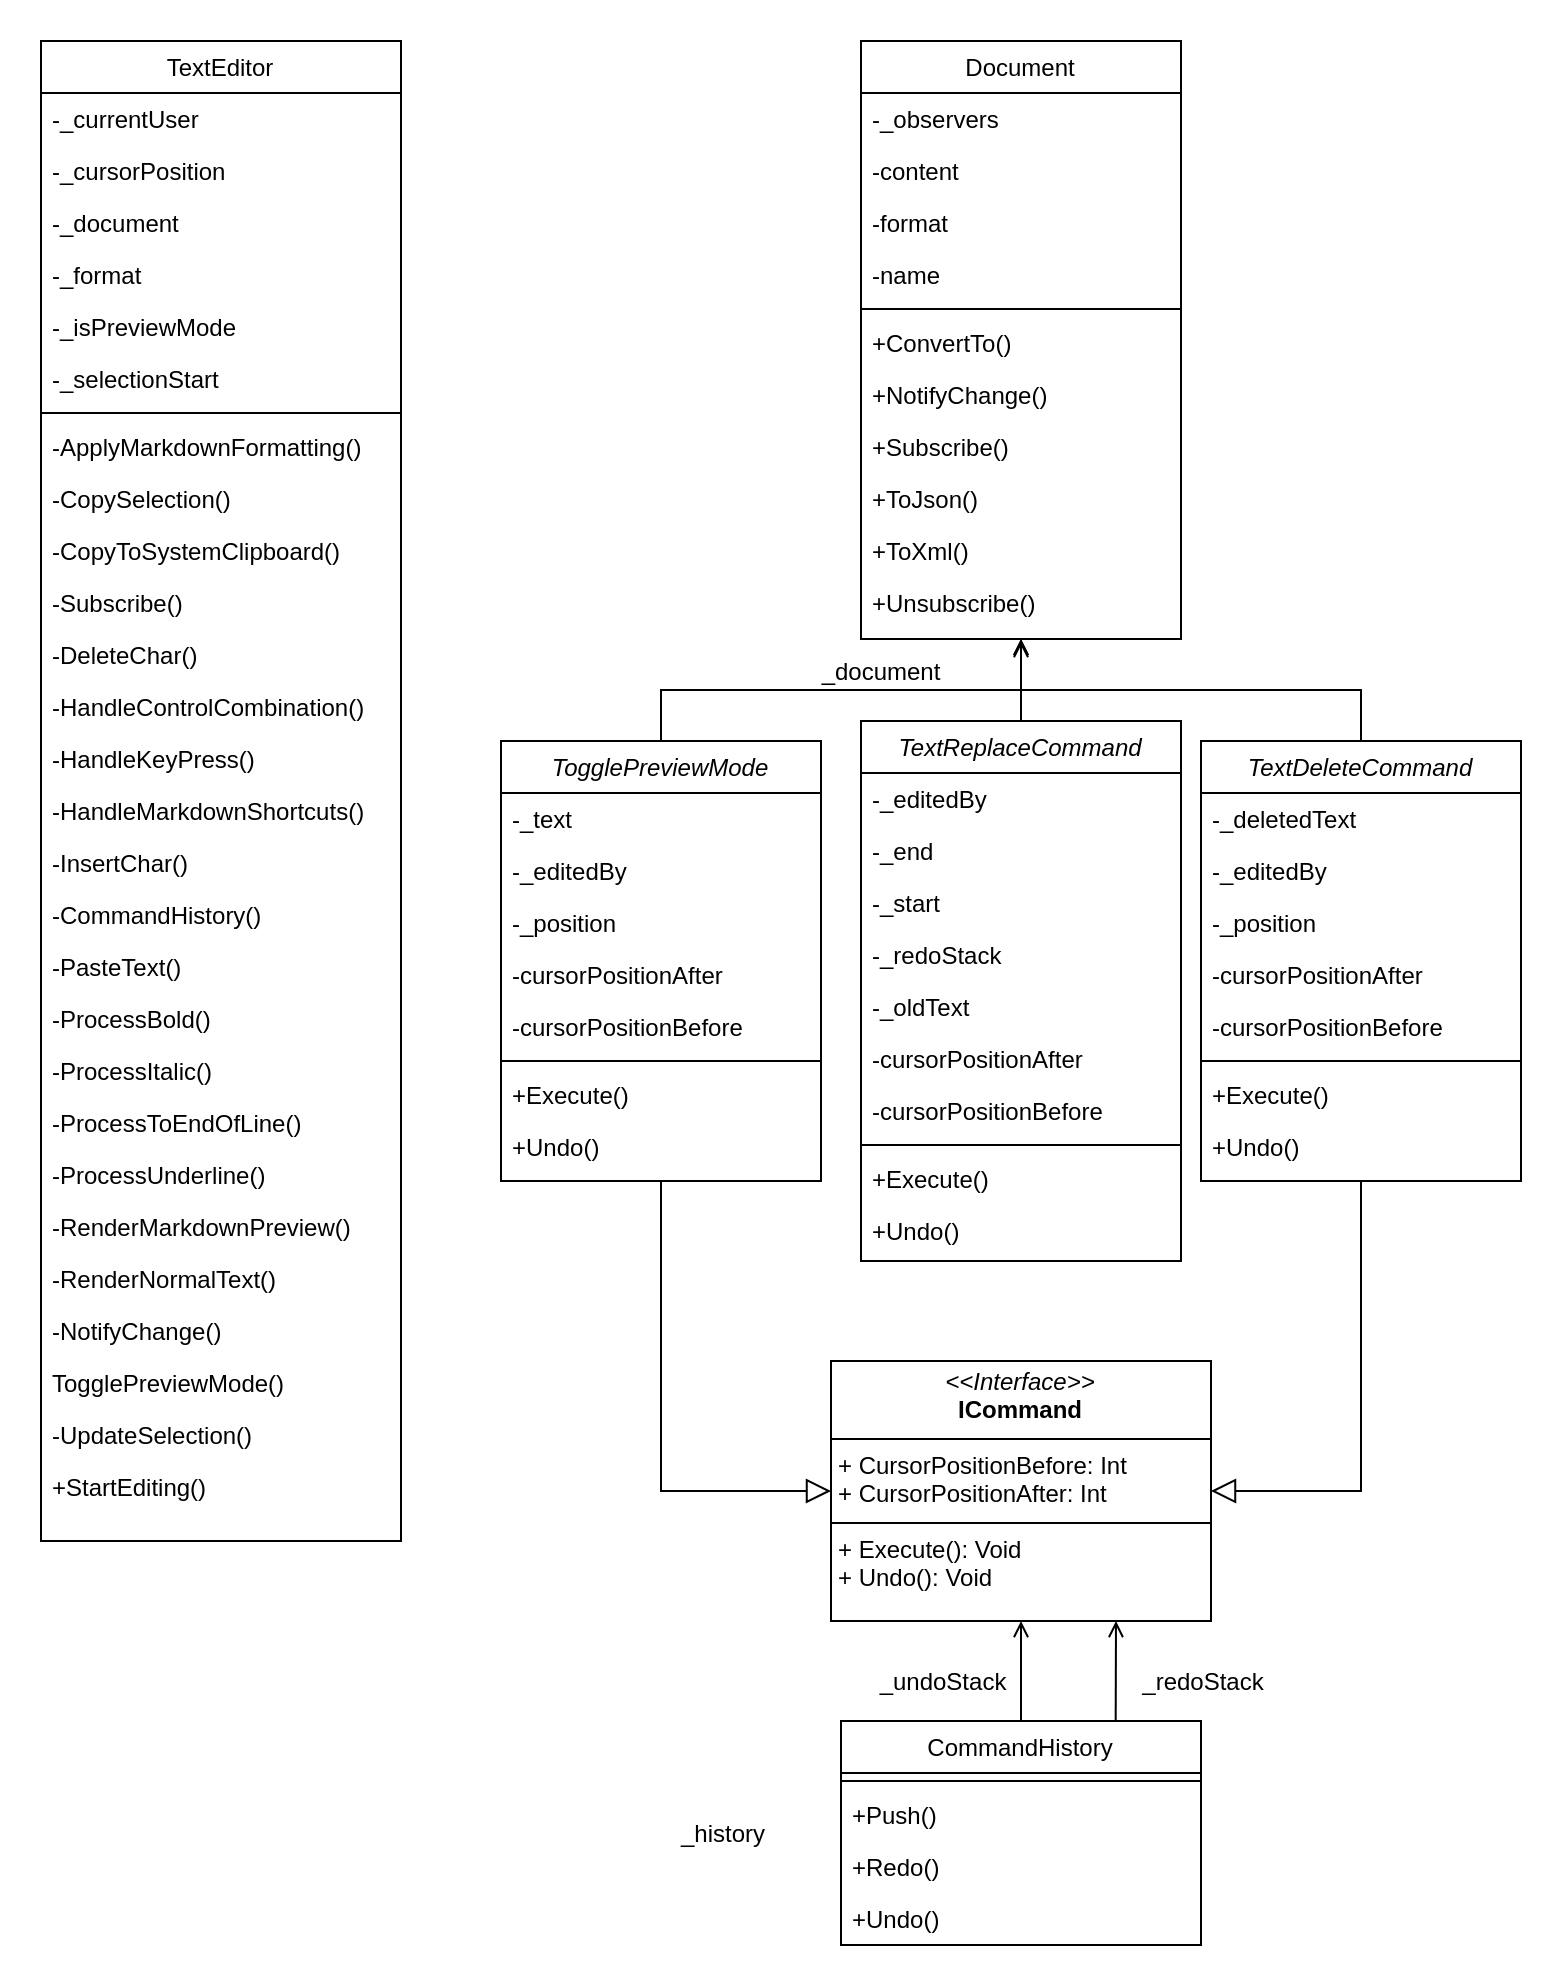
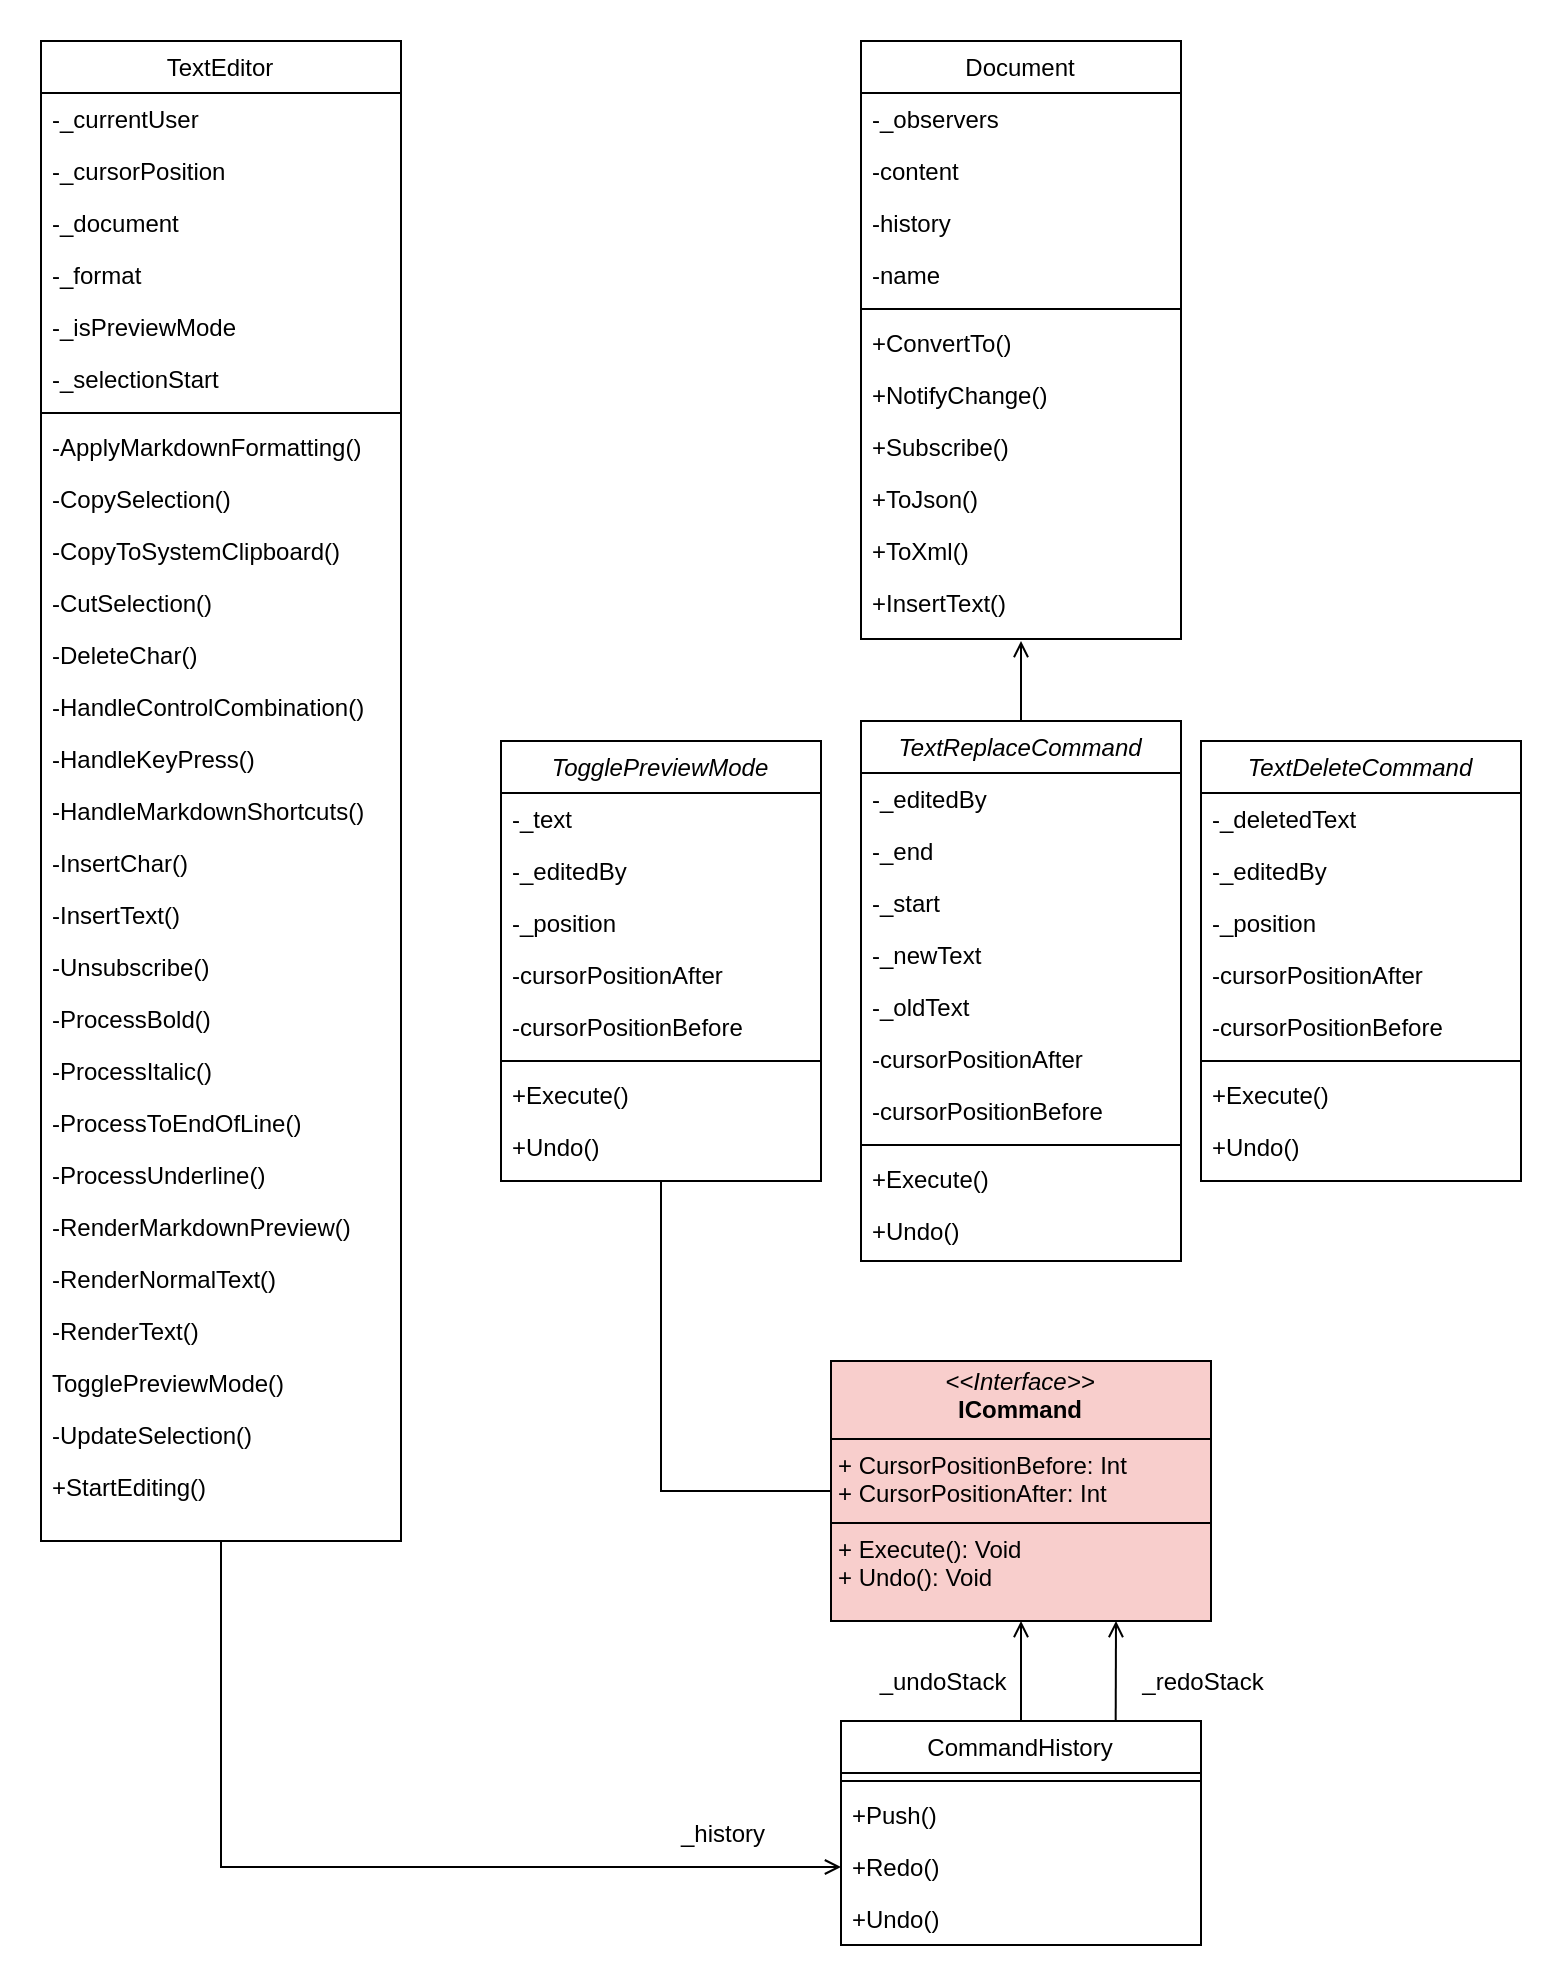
(919, 224) -> (923, 224)
(130, 604) -> (147, 604)
(963, 604) -> (959, 604)
(813, 690) -> none
(1218, 690) -> none
(163, 916) -> (139, 916)
(946, 956) -> (932, 956)
(133, 968) -> (143, 968)
(150, 1332) -> (139, 1332)
(1361, 1400) -> none
(805, 1491) -> (816, 1491)
(1021, 1491) -> (1021, 1491)
none -> (367, 1867)
